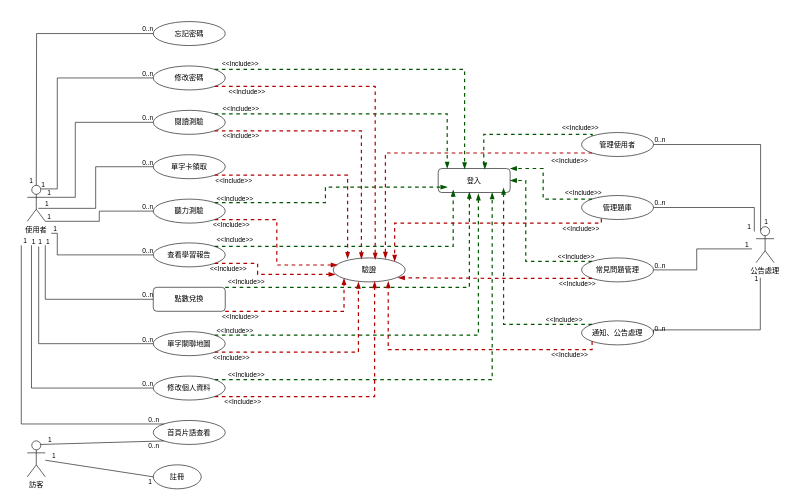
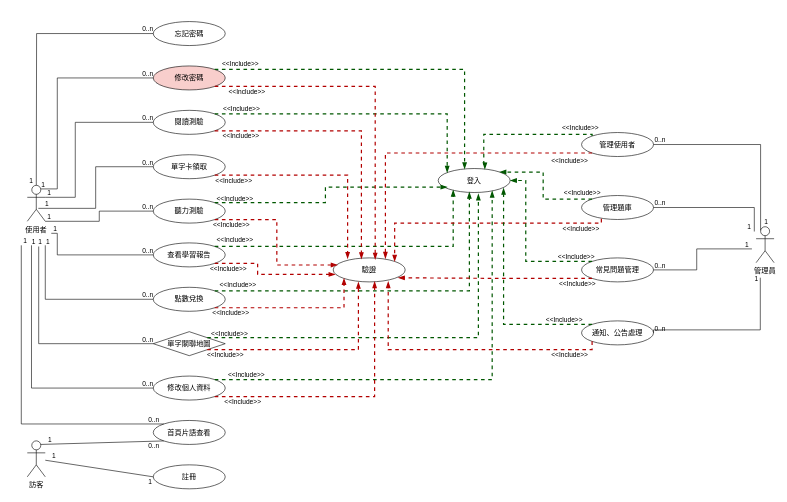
(189, 78) -> (189, 78)
(474, 180) -> (474, 180)
(765, 271) -> (765, 271)
(189, 299) -> (189, 299)
(189, 344) -> (189, 344)
(177, 477) -> (189, 477)
